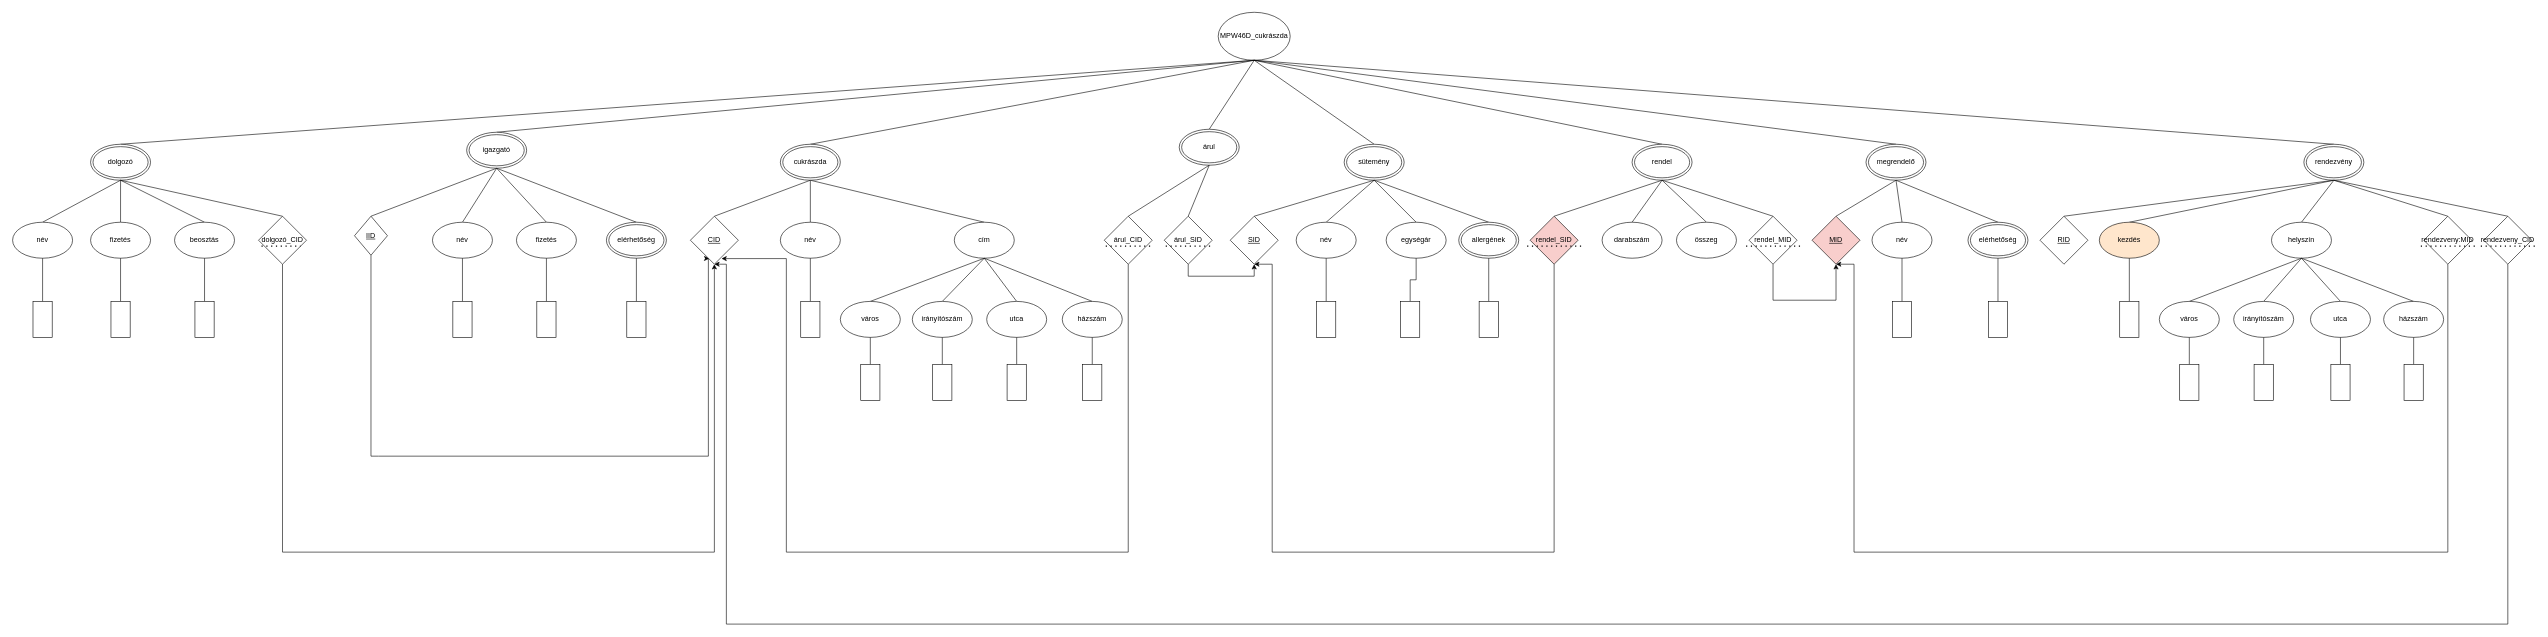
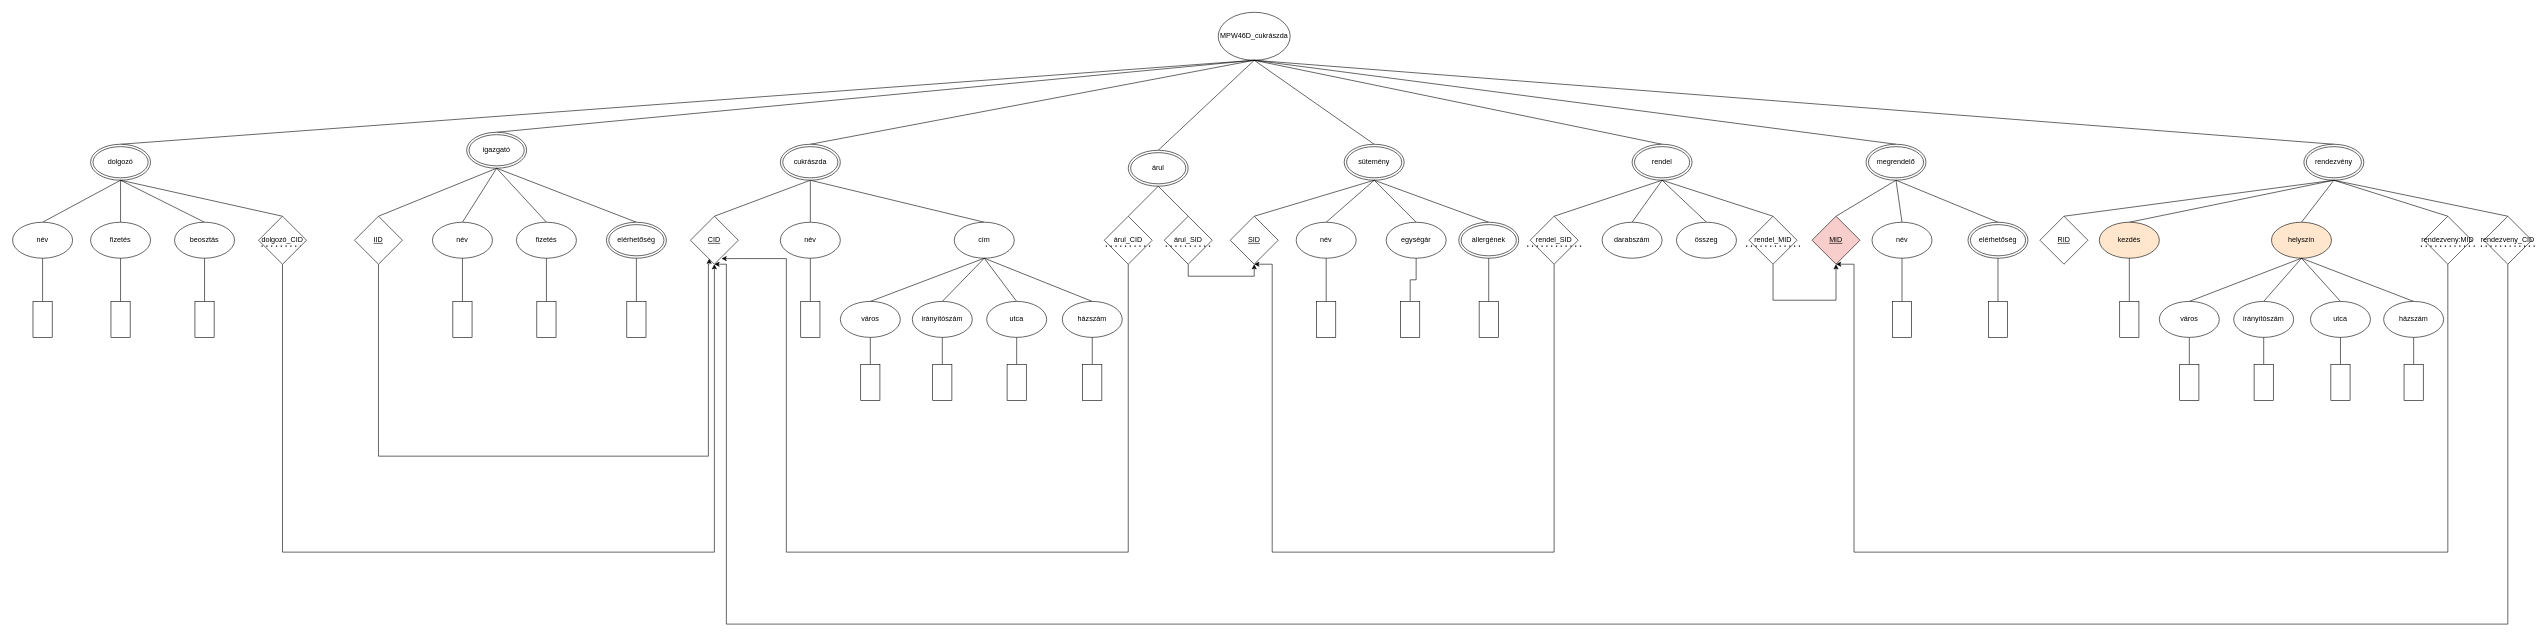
(1209, 147) -> (1158, 168)
(371, 236) -> (378, 240)
(1554, 240) -> (1554, 240)
(2302, 240) -> (2302, 240)
